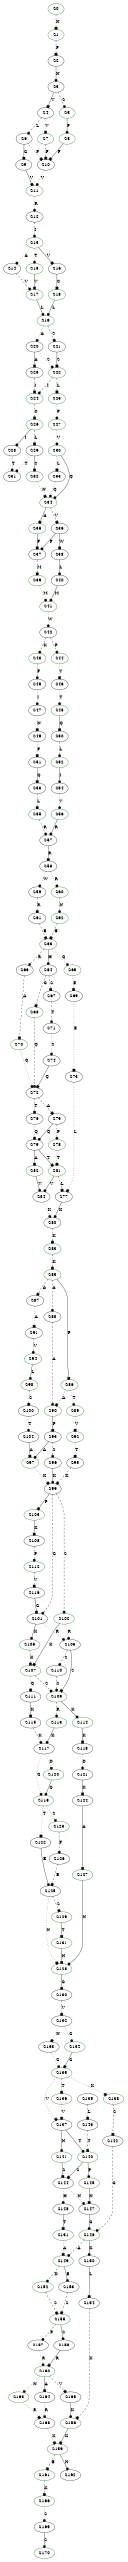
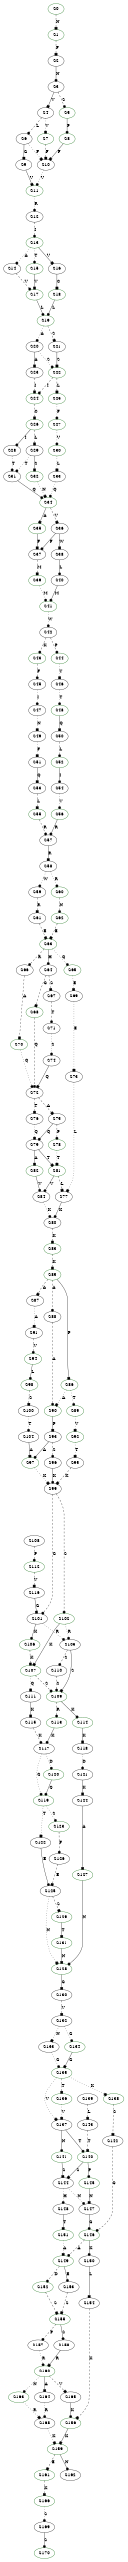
(69, 477) -> (29, 489)
(34, 1515) -> none
